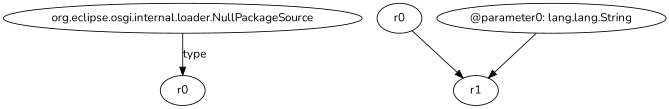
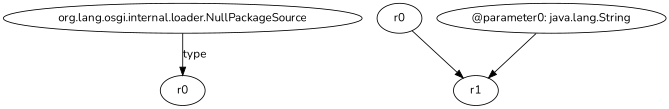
(183, 18) -> (183, 18)
(551, 18) -> (551, 18)
